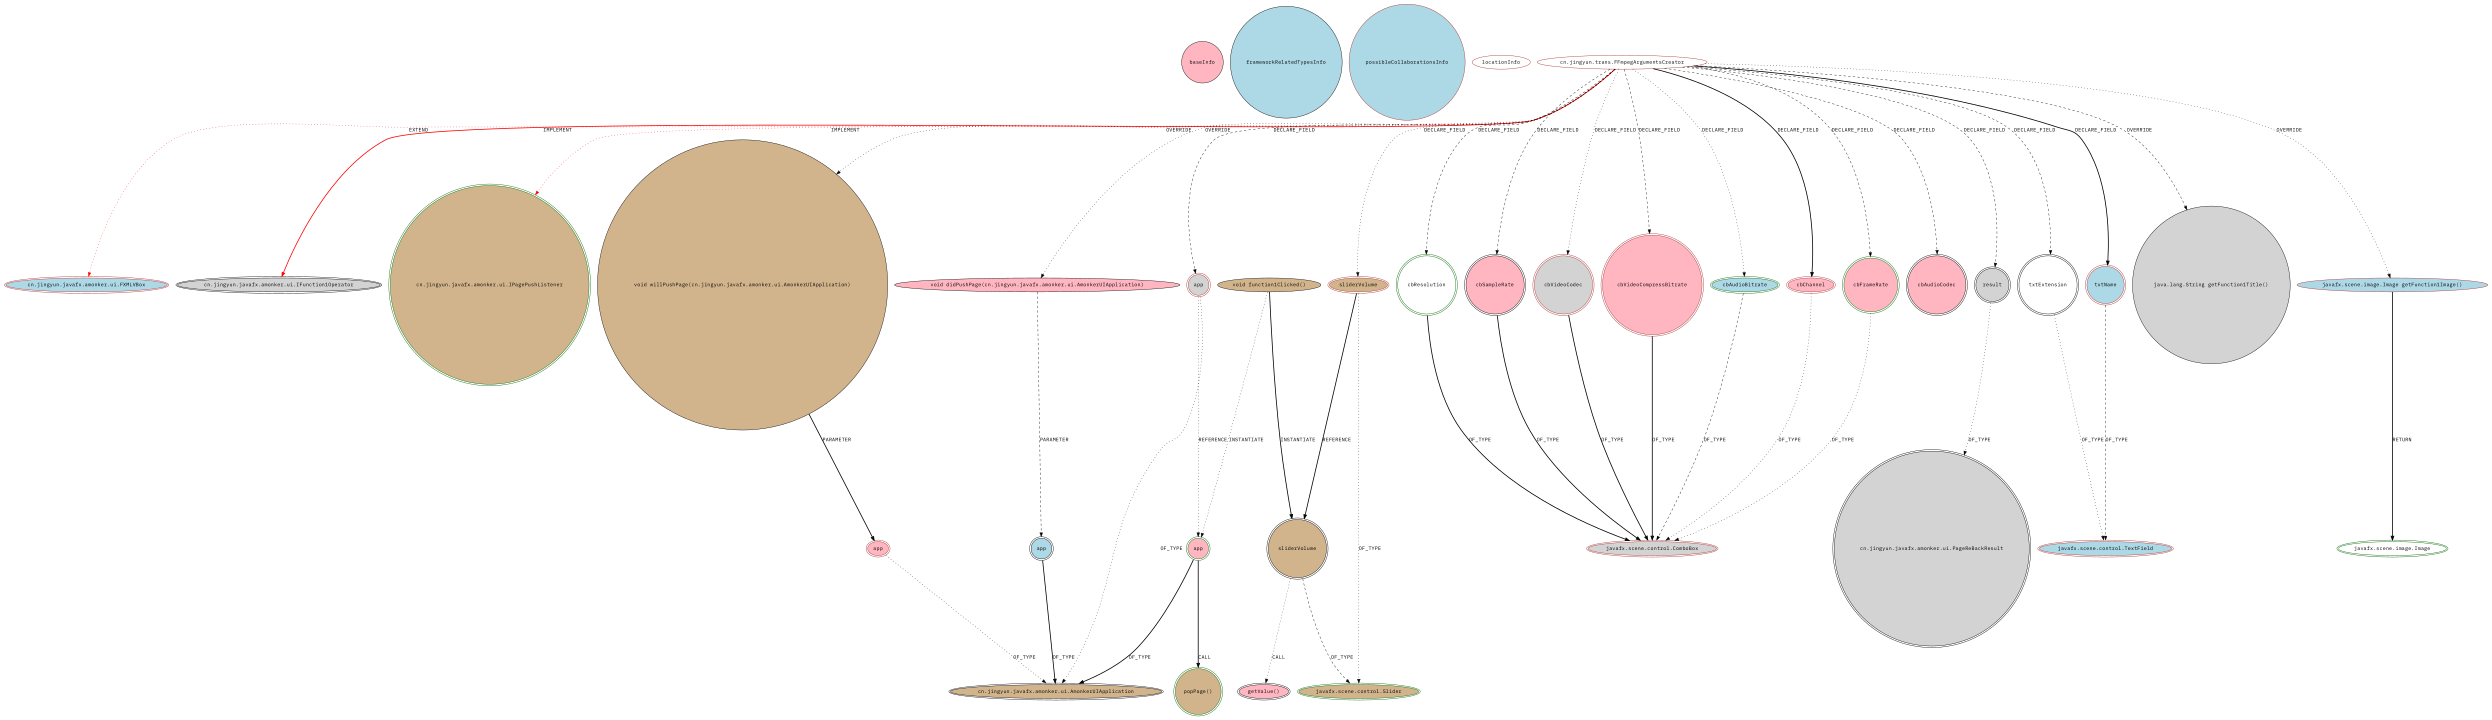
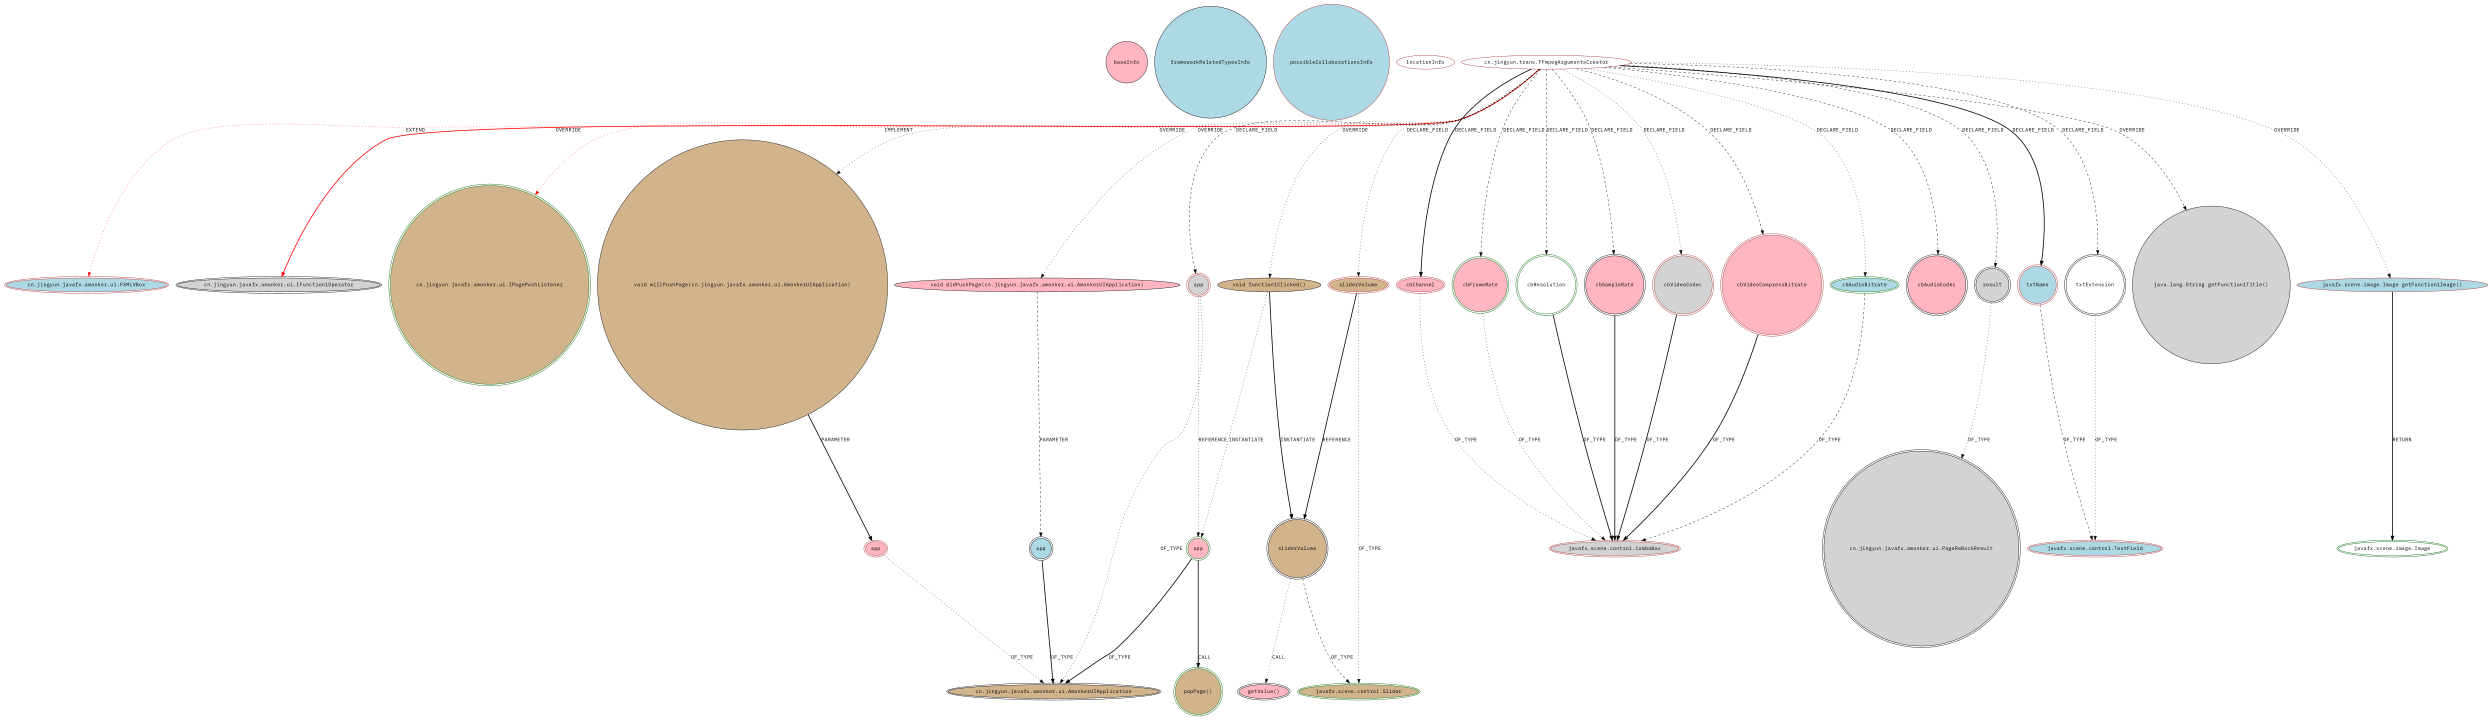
(558, 130) -> (569, 130)
none -> (1337, 131)
